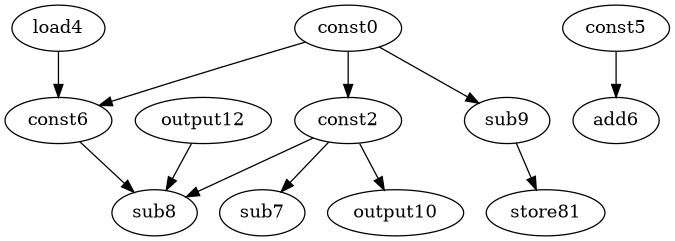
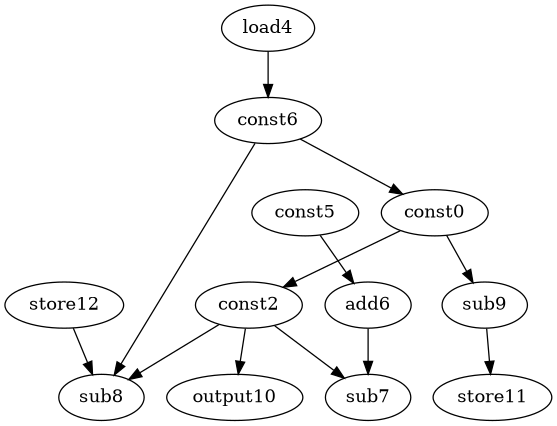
(208, 71) -> (346, 164)
(203, 121) -> (64, 305)
(546, 213) -> (492, 397)
none -> (368, 345)
